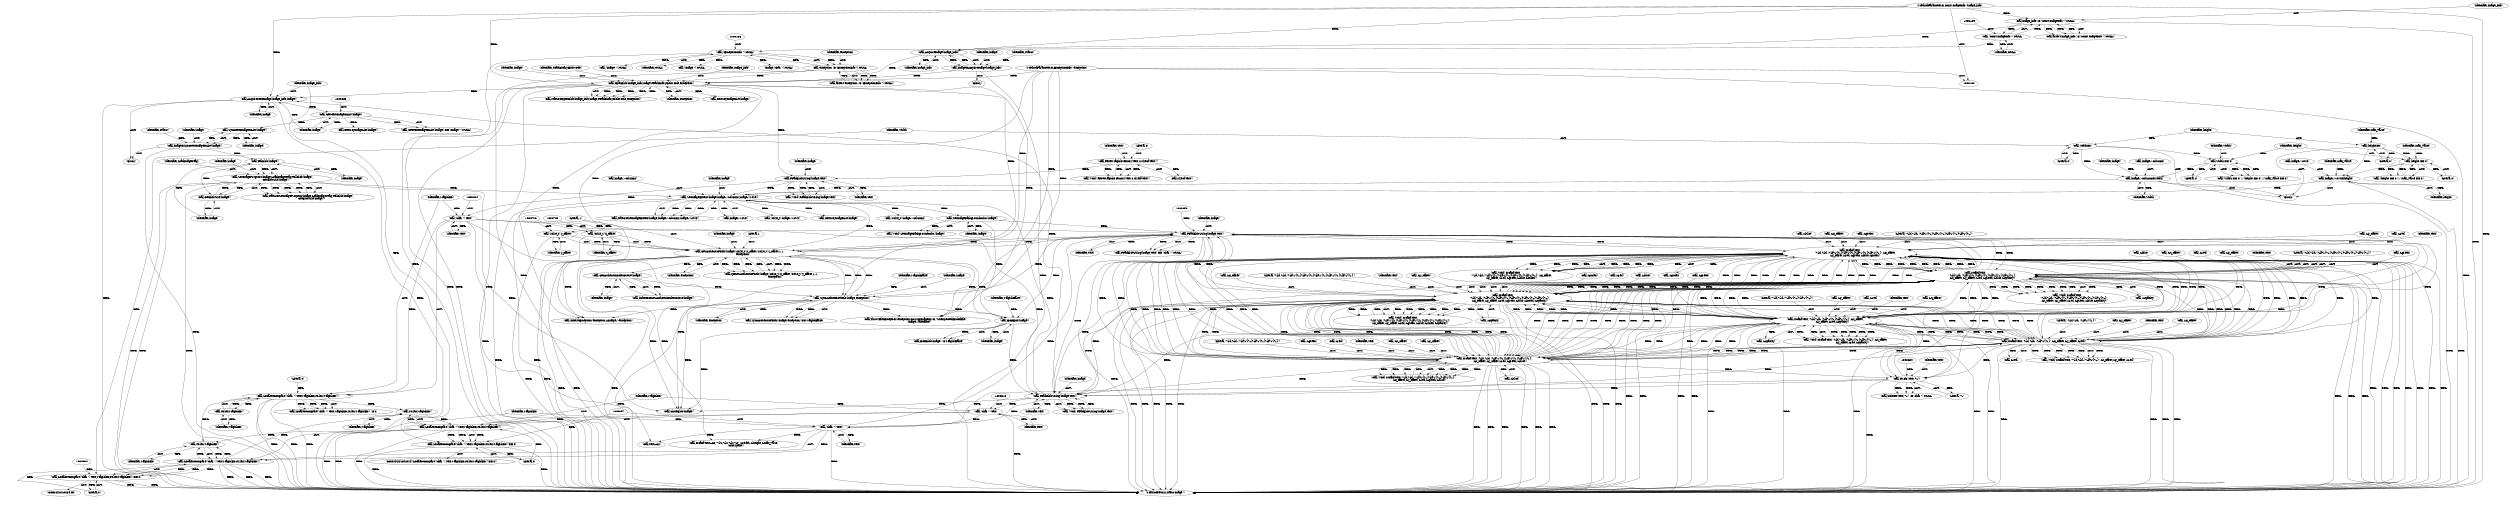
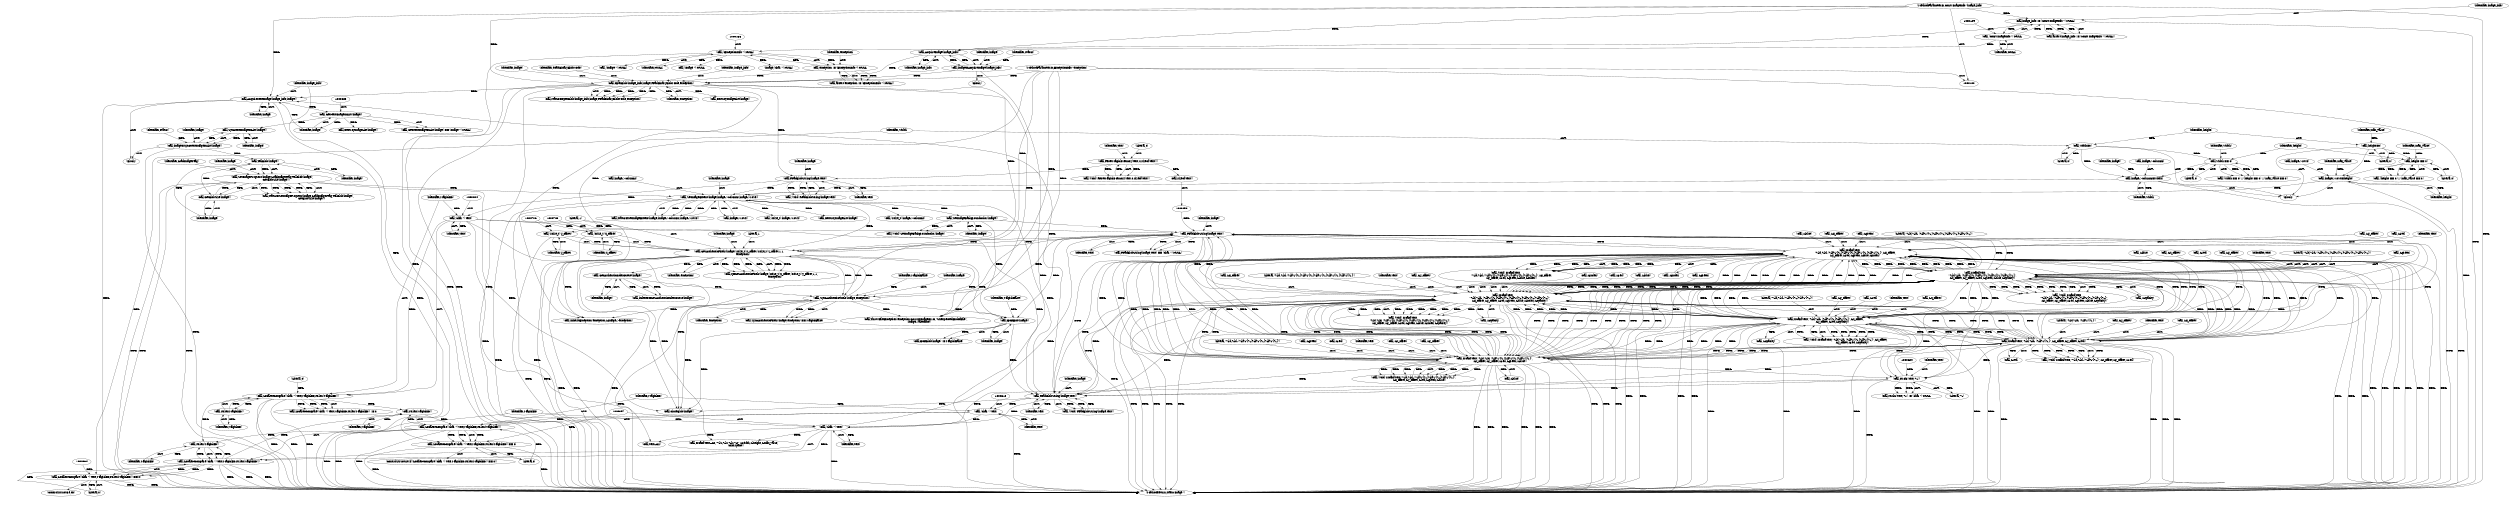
(1156, 171) -> (1182, 193)
(581, 383) -> none
(1907, 396) -> (1907, 396)
